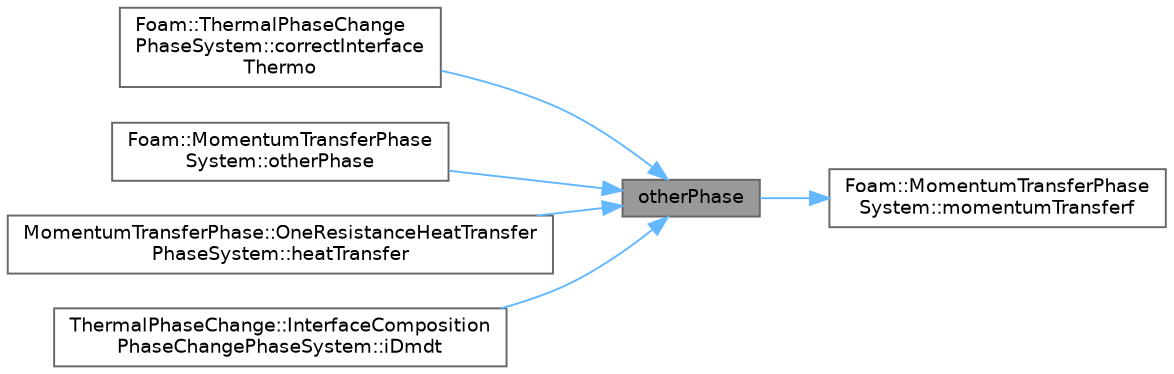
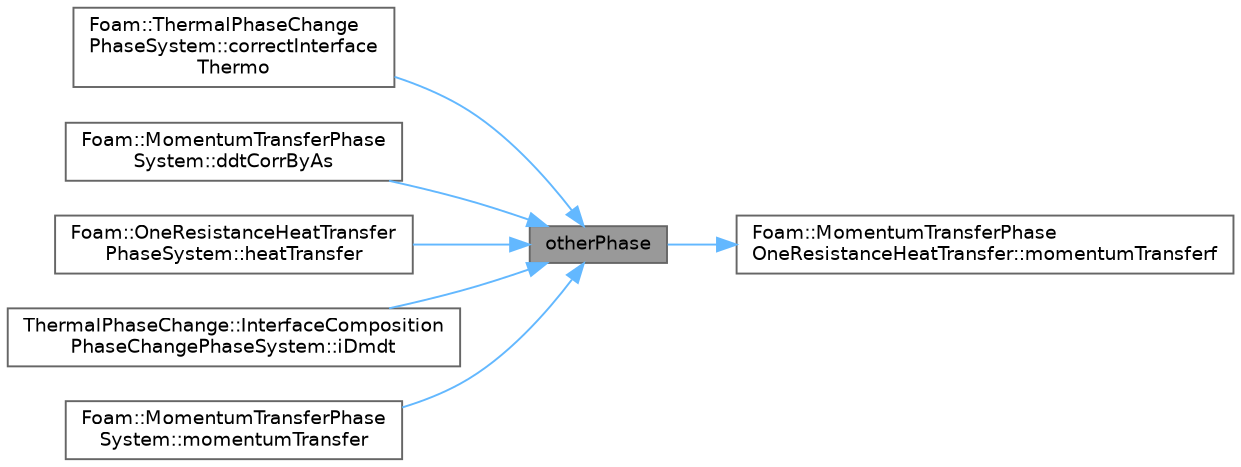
(280, 152) -> (234, 152)
(998, 198) -> (985, 245)
(280, 245) -> (234, 245)
none -> (234, 430)
